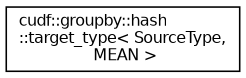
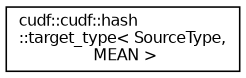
(123, 39) -> (123, 39)
